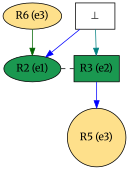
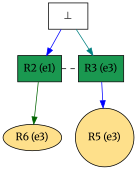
(32, 39) -> (36, 99)
(32, 69) -> (40, 69)
(97, 69) -> (101, 69)
